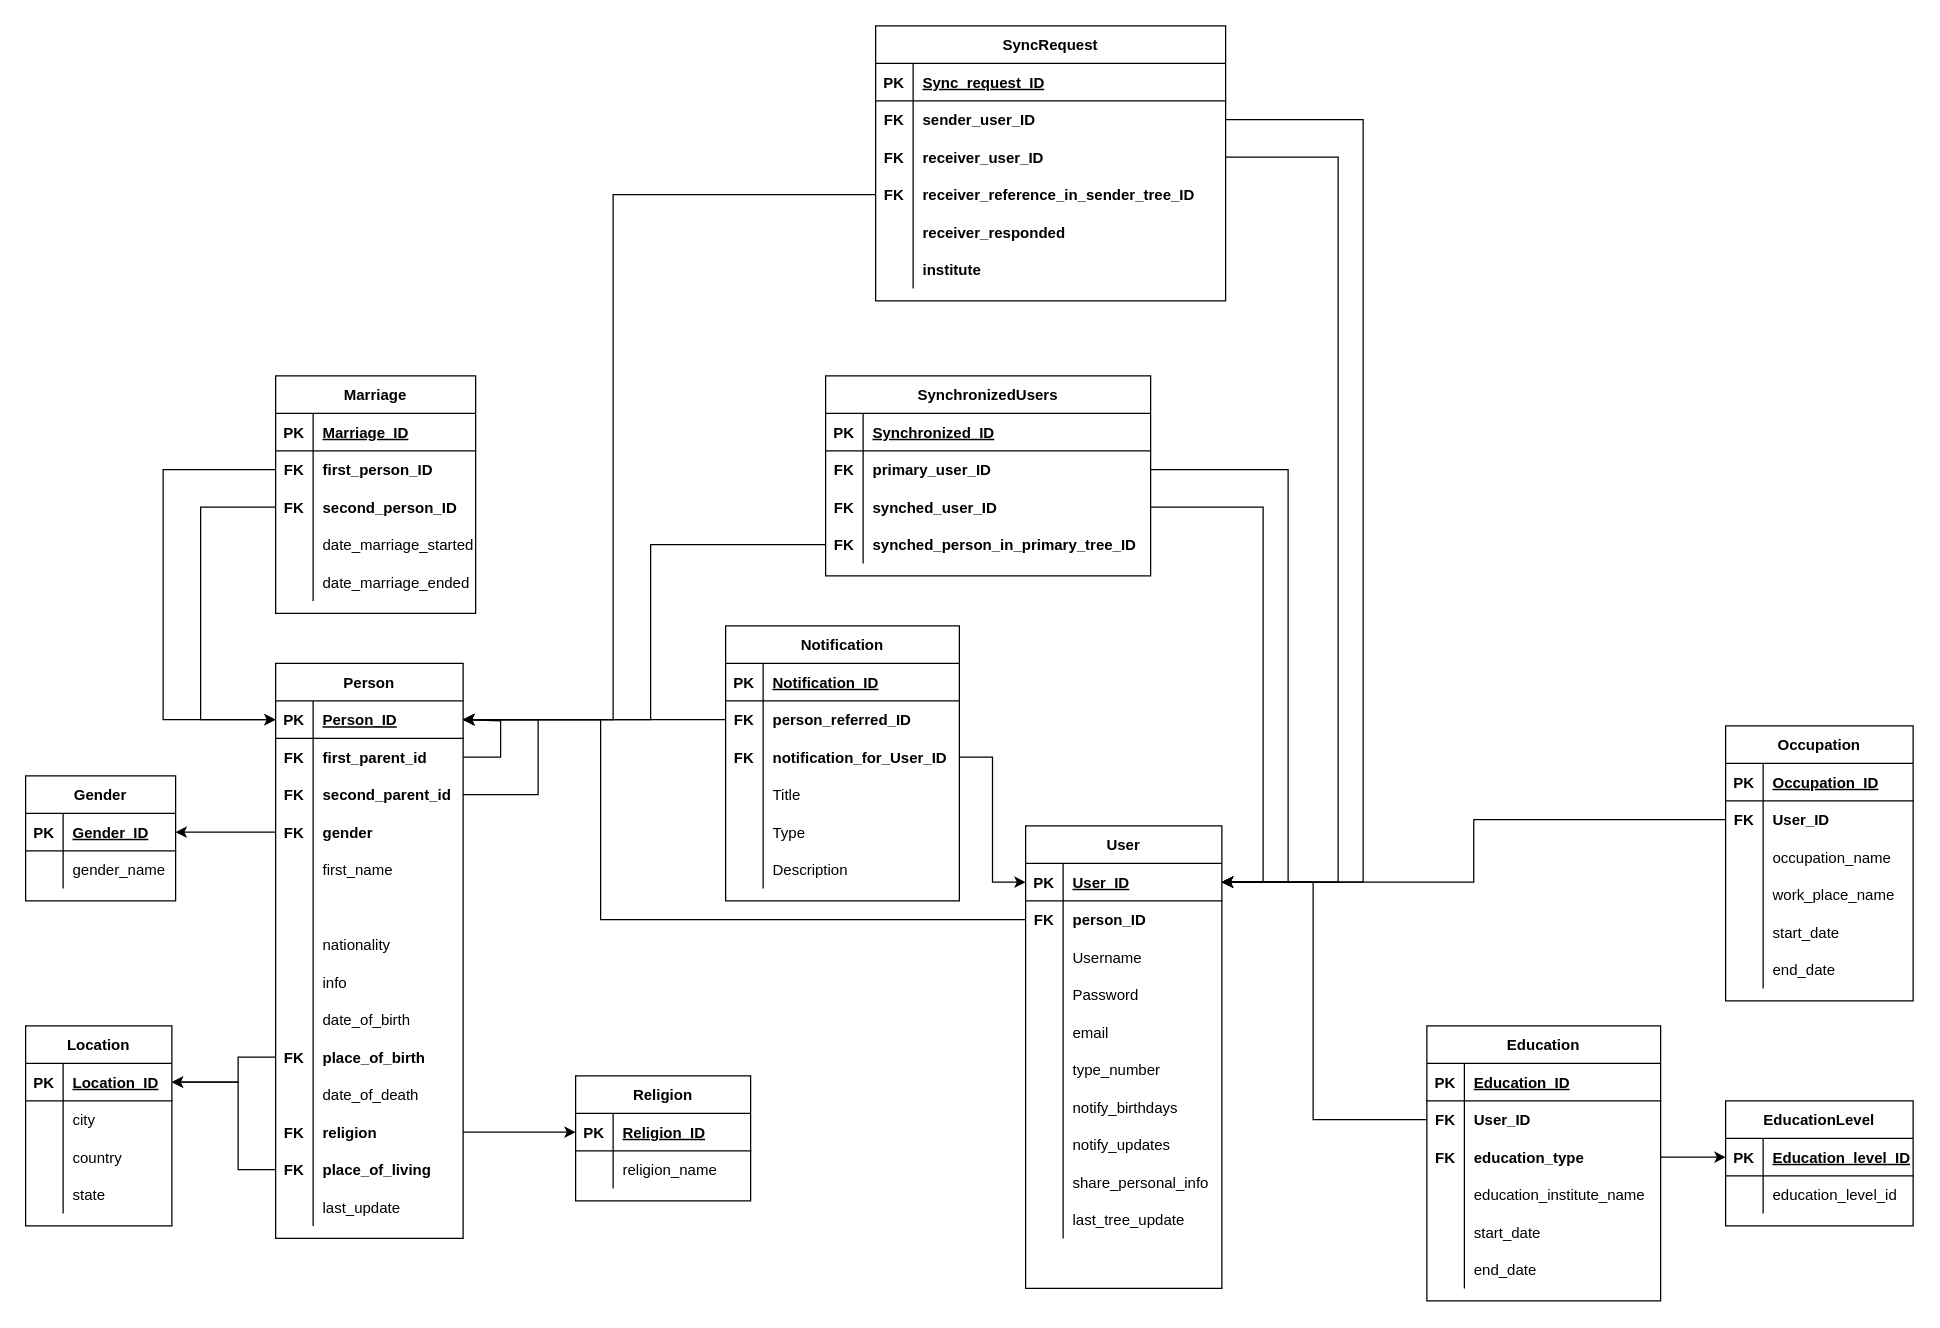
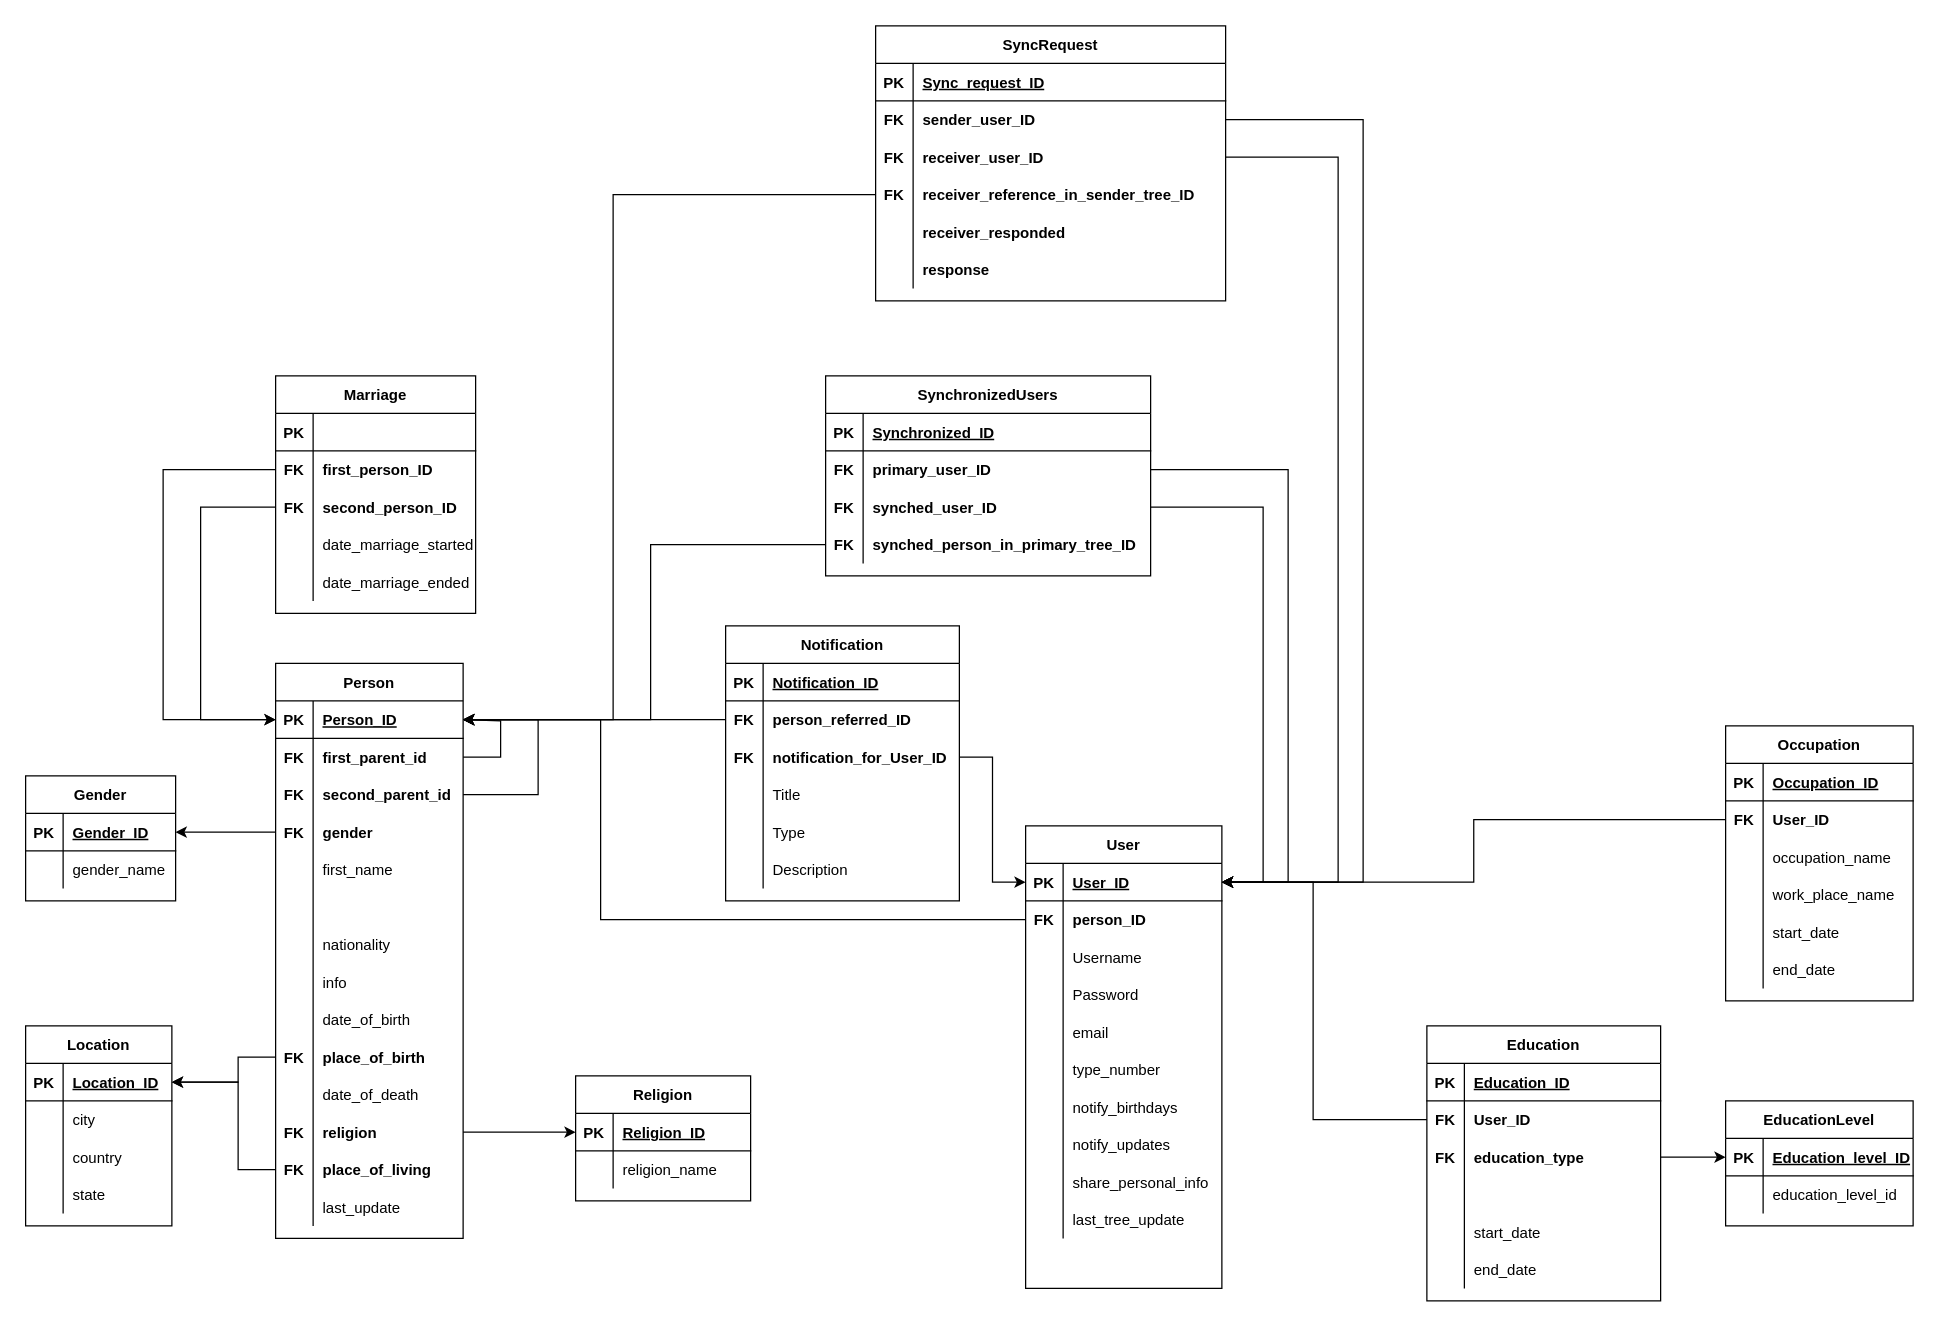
(956, 270) -> (956, 270)
(394, 432) -> none
(1563, 1194) -> none
